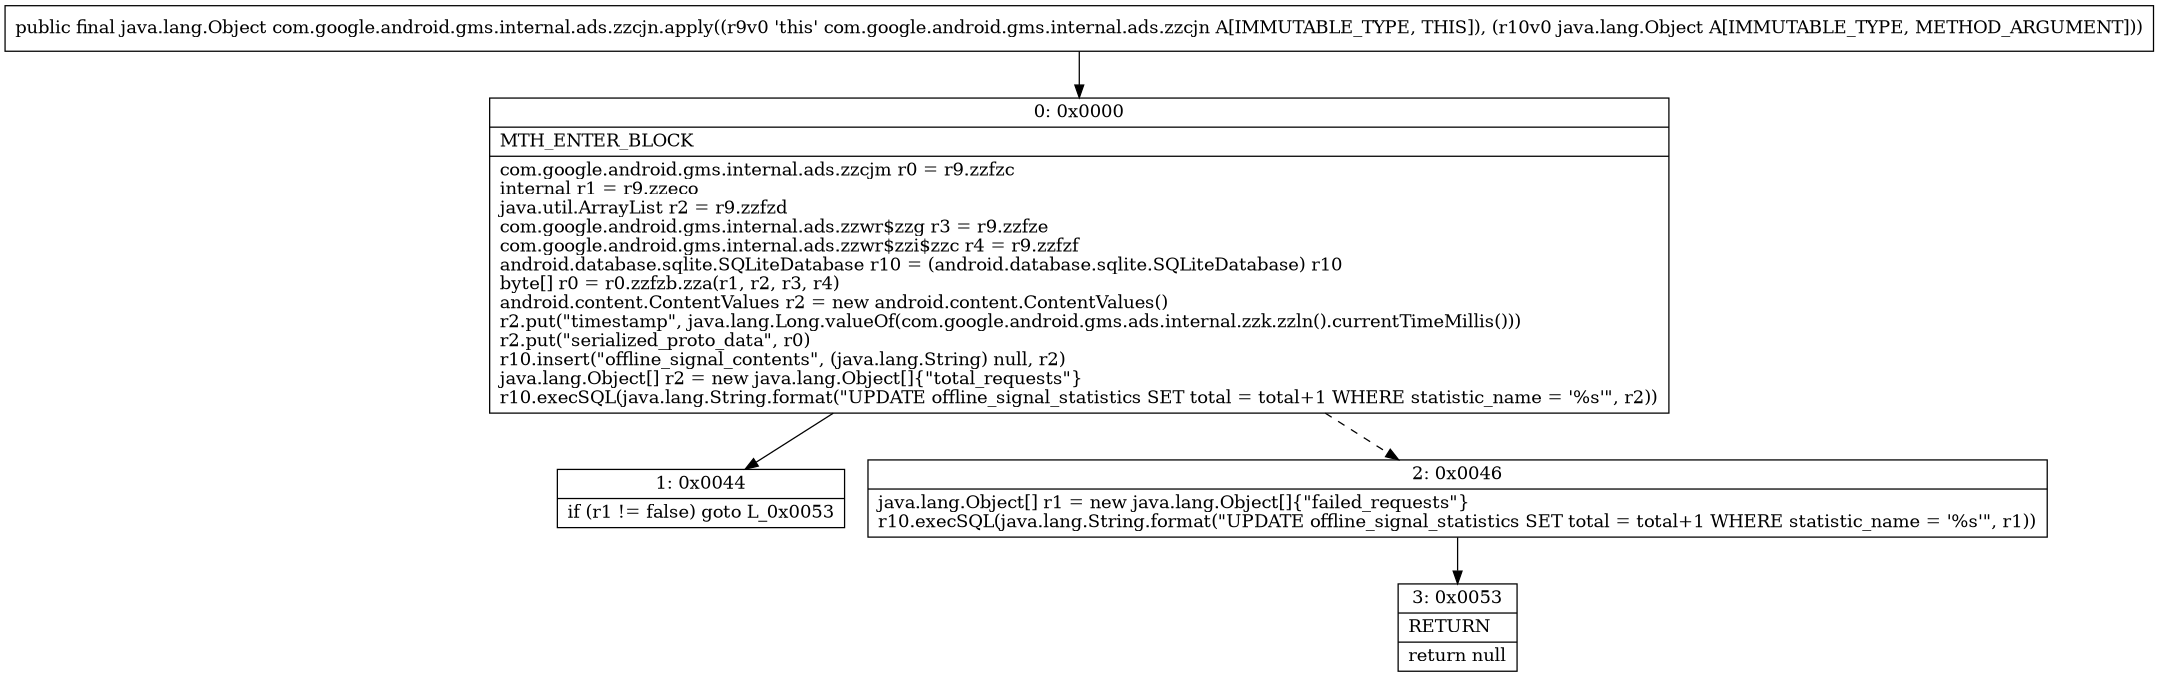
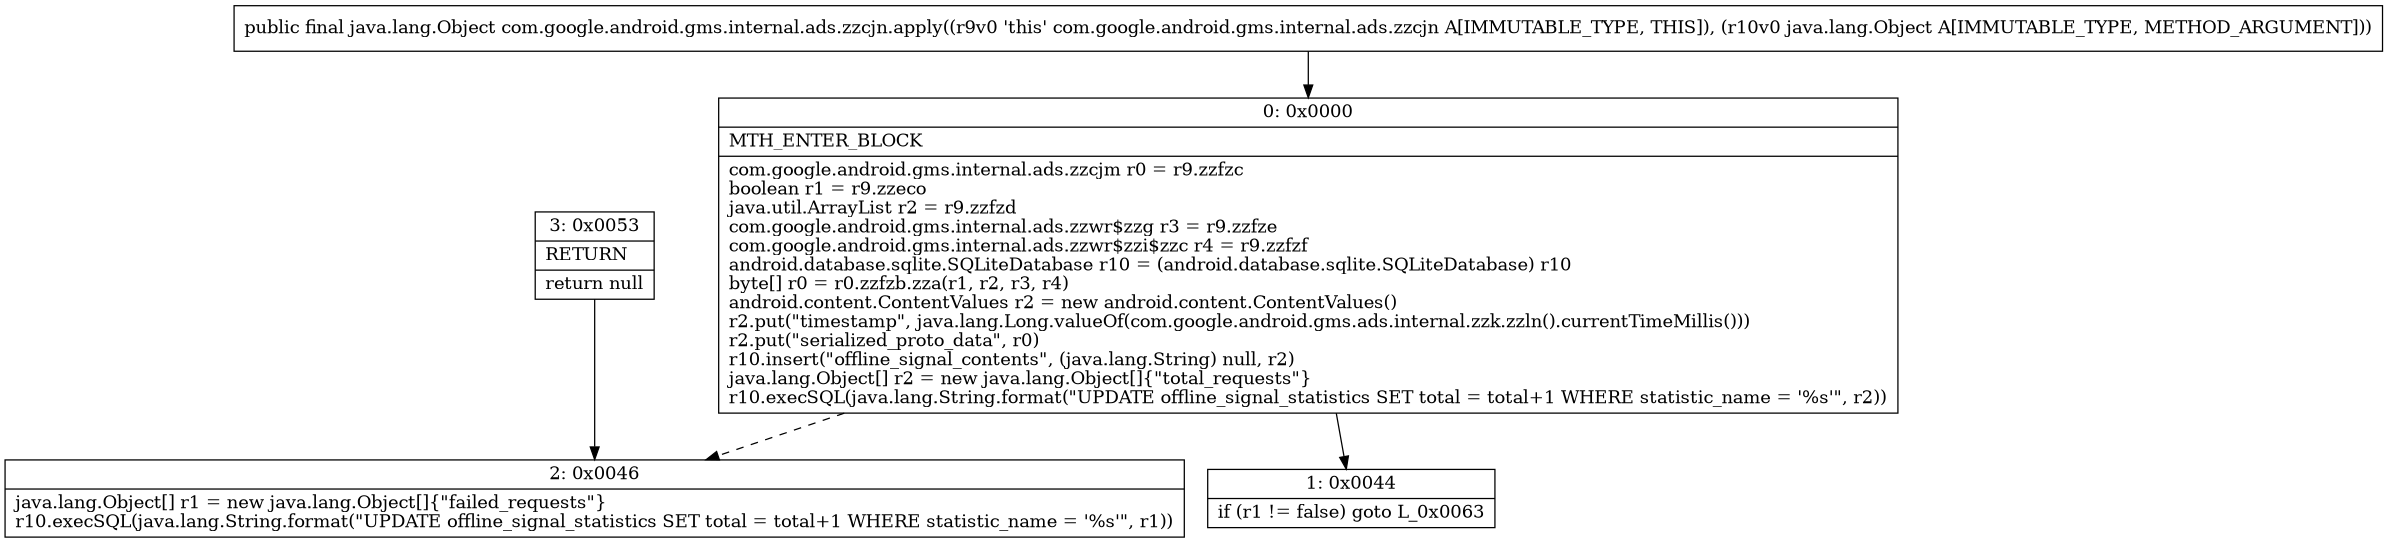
(599, 189) -> (828, 189)
(701, 512) -> (1351, 512)
(1458, 554) -> (595, 373)
